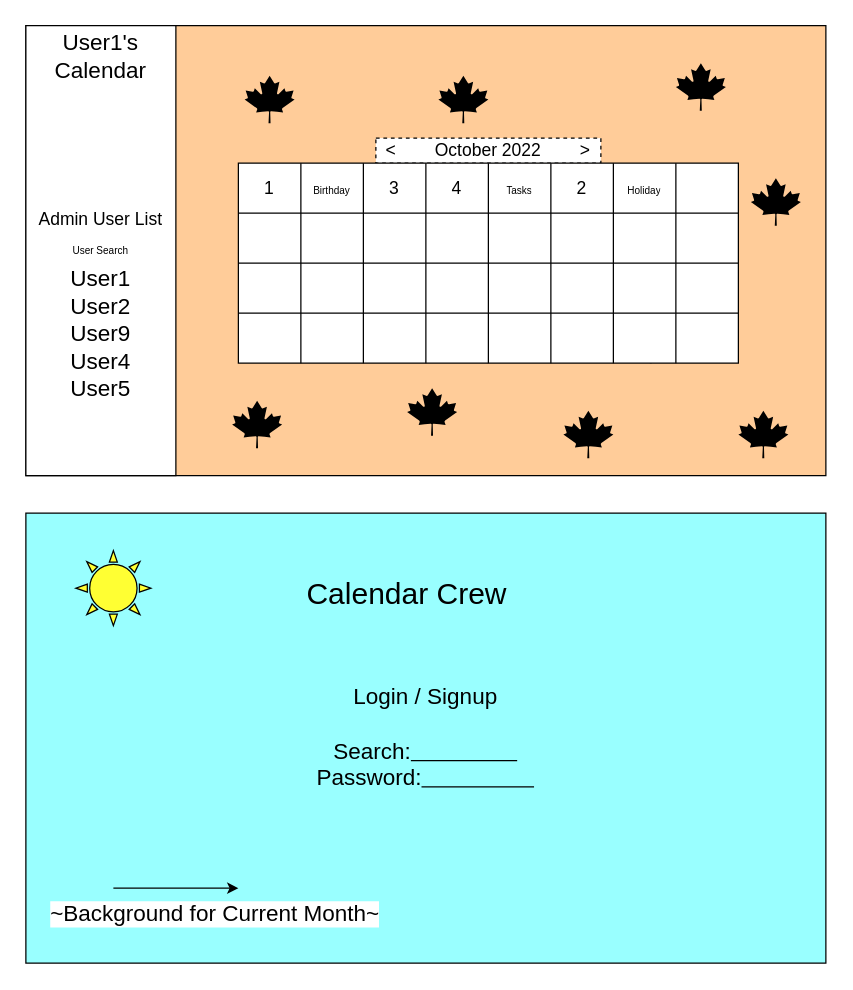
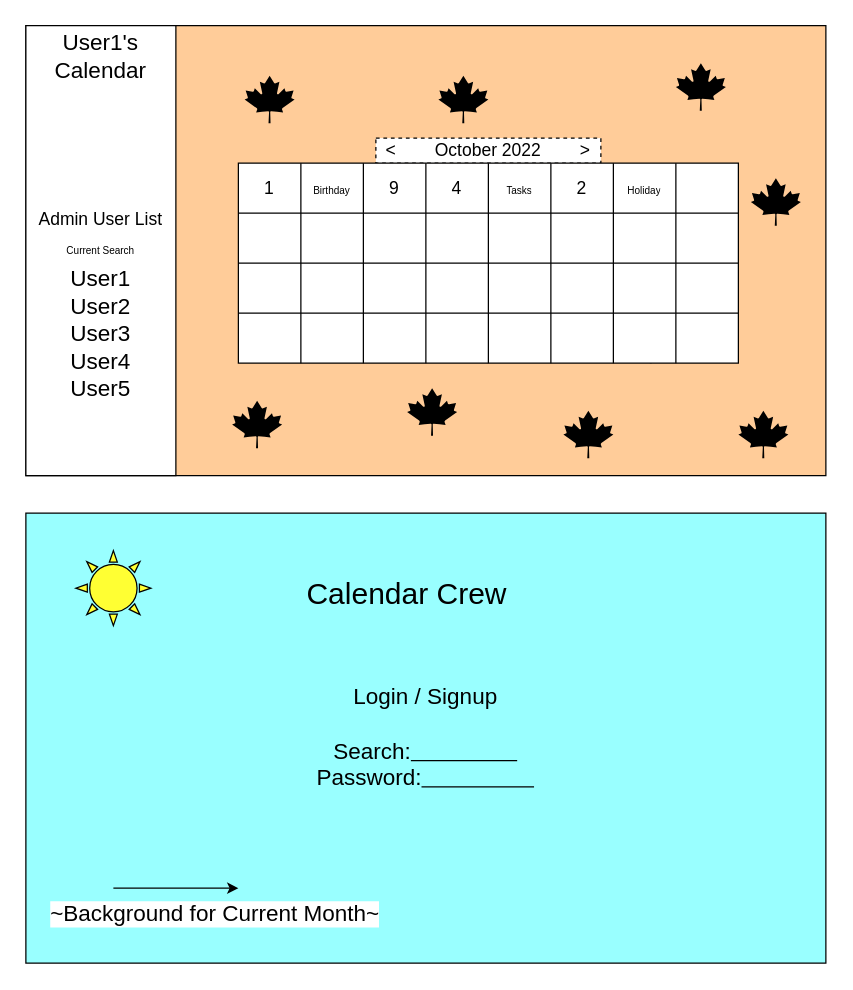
(394, 188) -> (394, 188)
(101, 251) -> (101, 251)
(102, 279) -> (102, 279)
